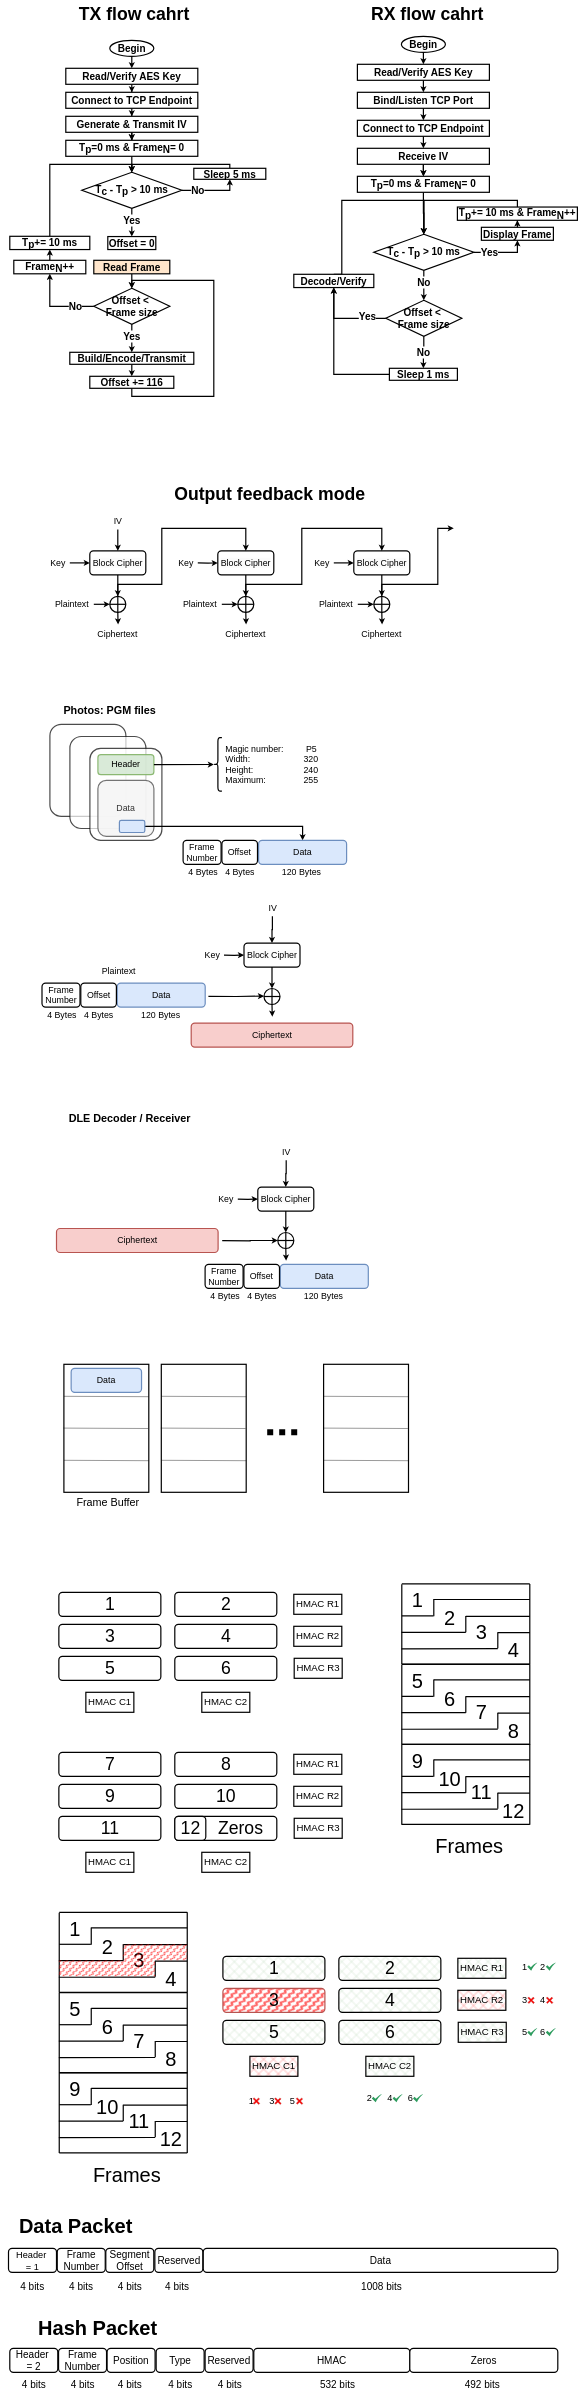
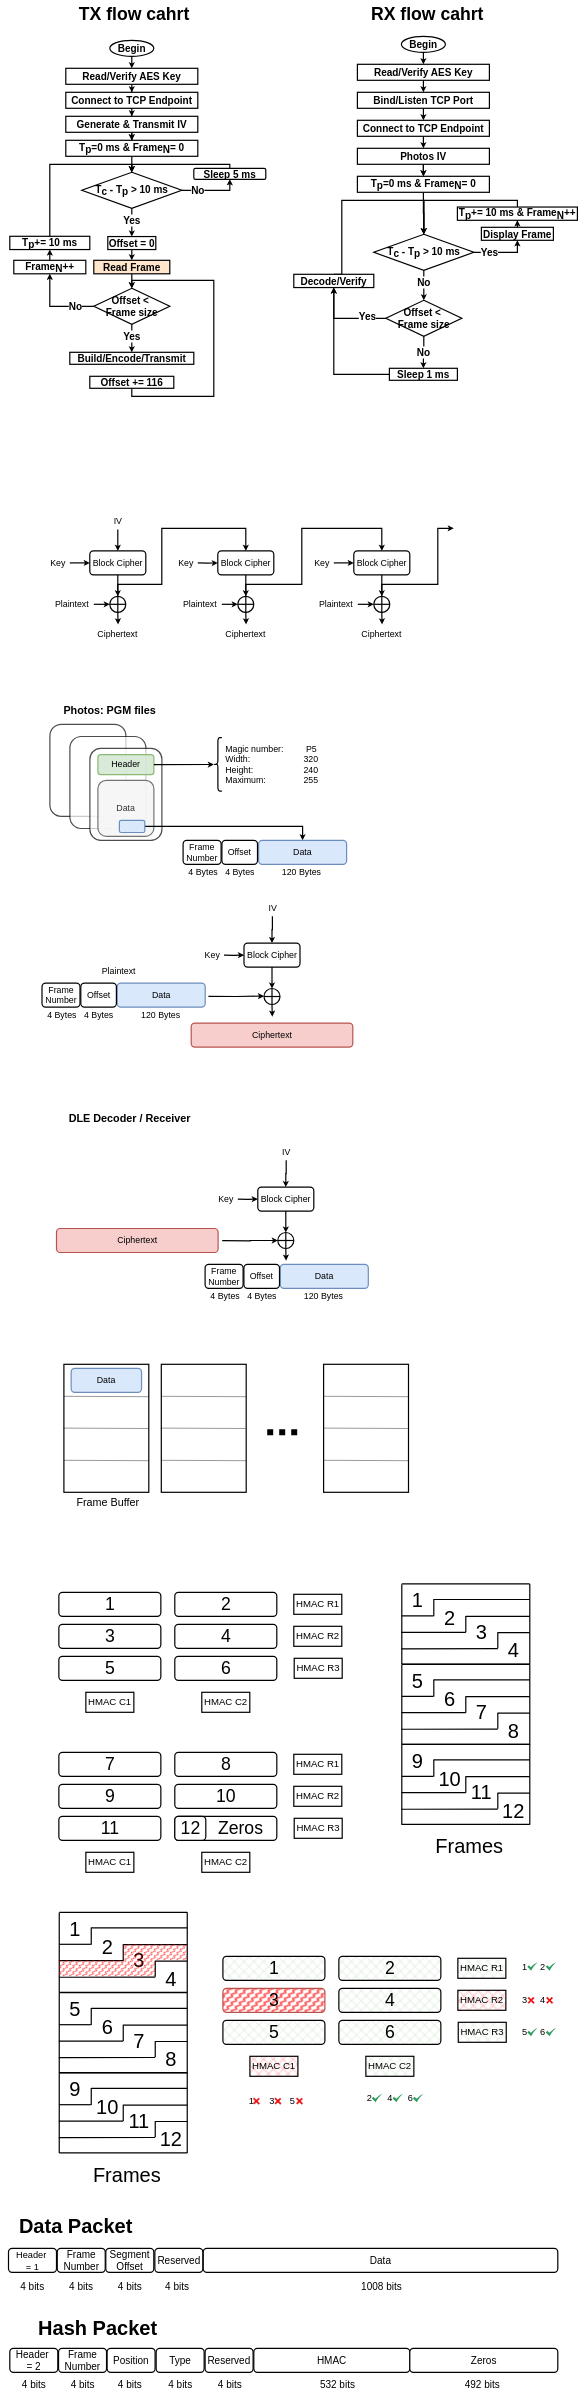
(423, 156) -> (423, 156)
(230, 174) -> (230, 174)
none -> (132, 257)
(132, 371) -> none
(270, 494) -> none
